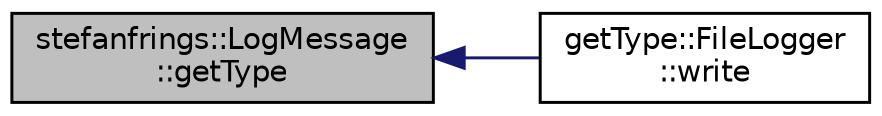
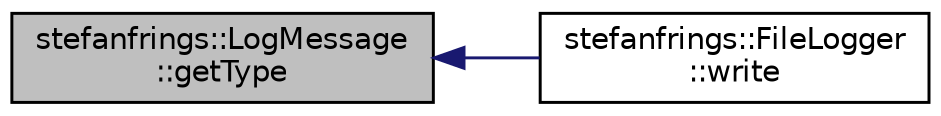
(705, 58) -> (735, 58)
